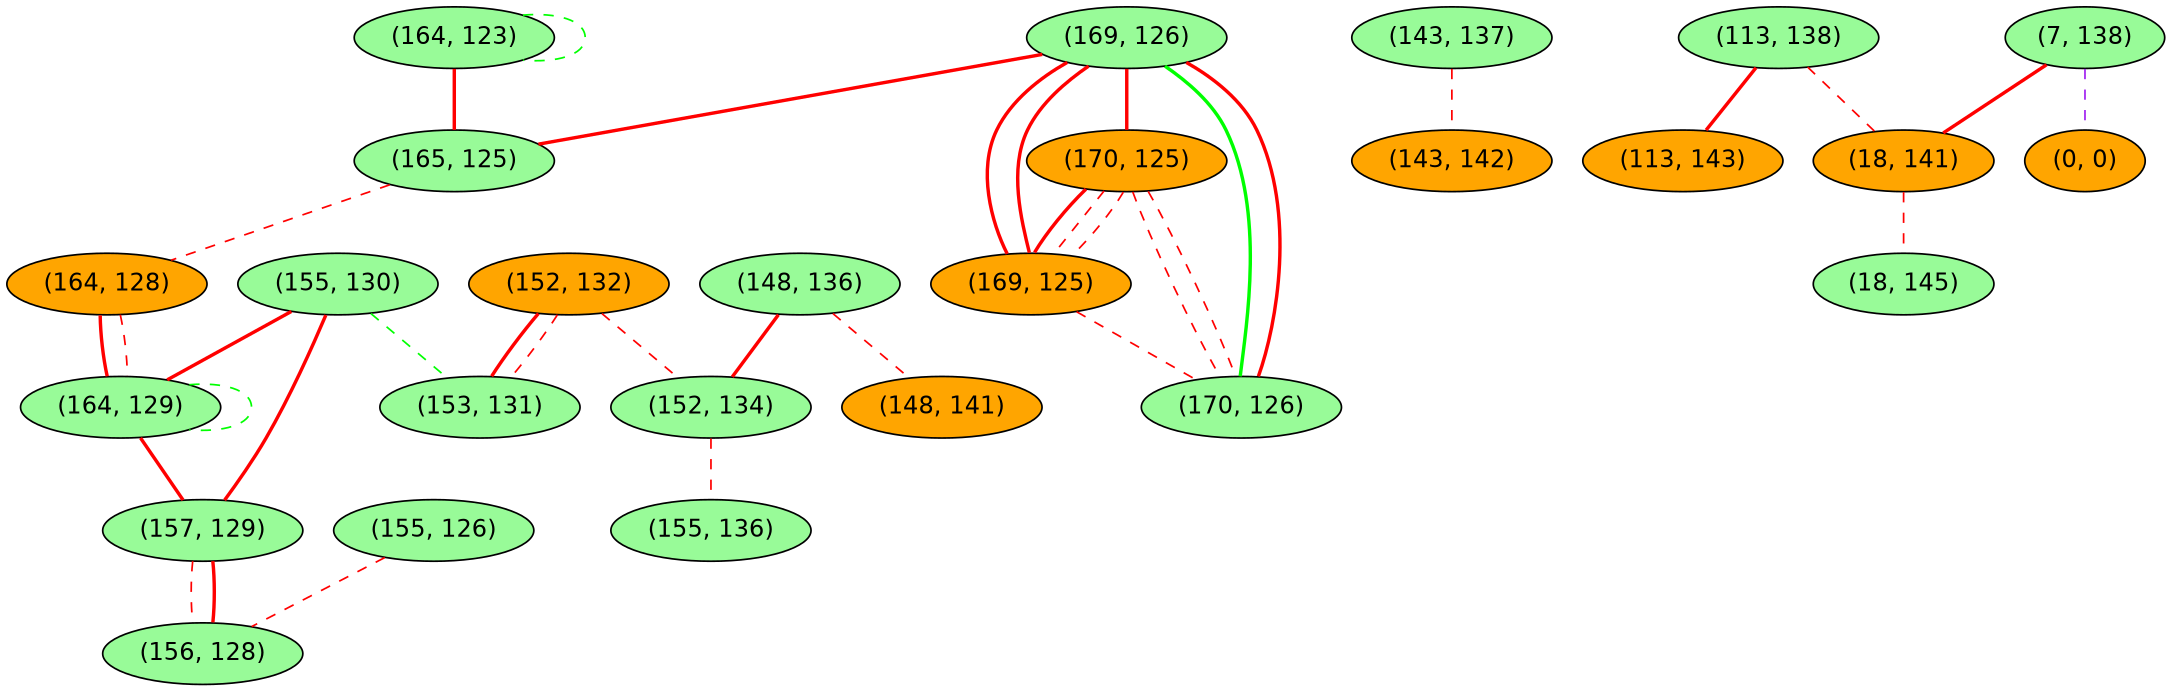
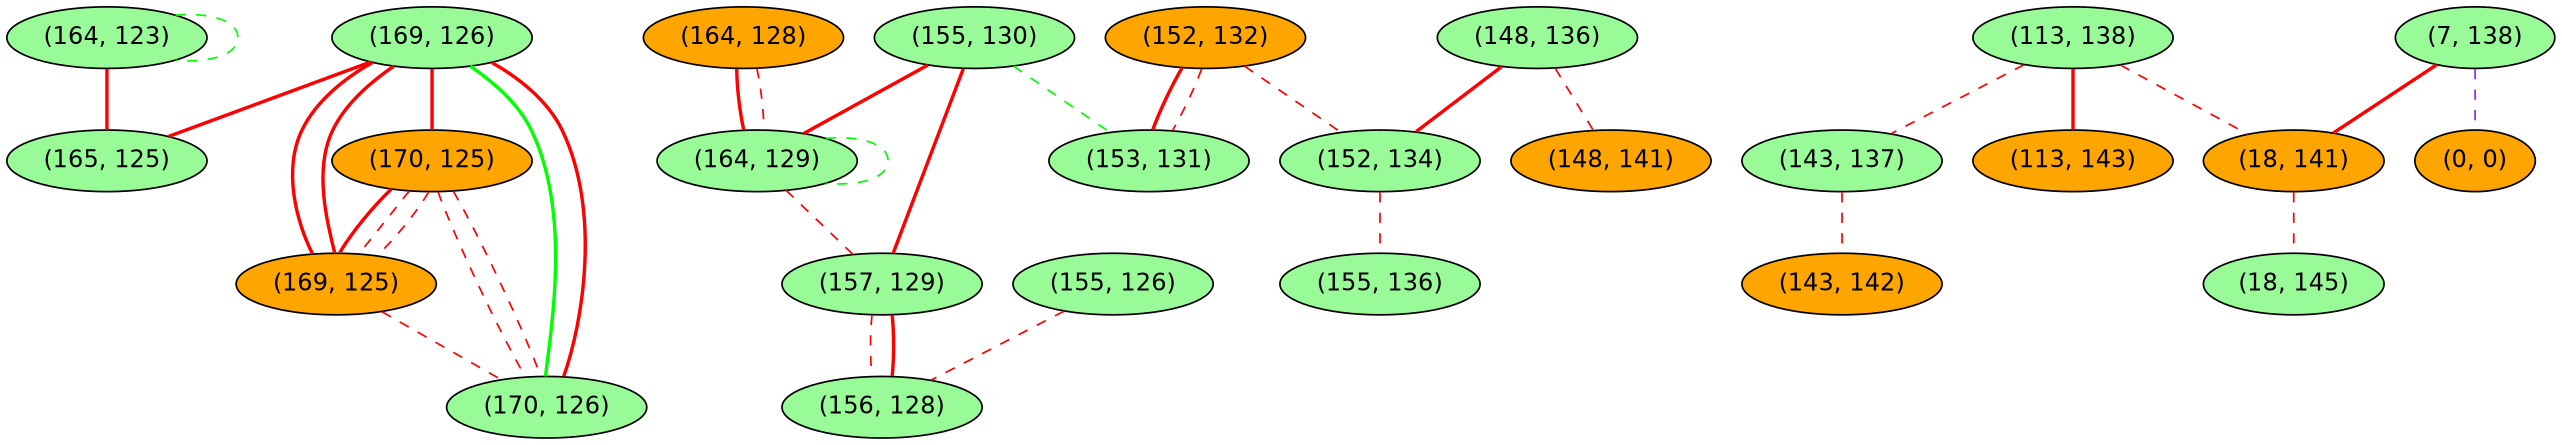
none -> (1958, 99)
(280, 223) -> none
(162, 469) -> (819, 222)
